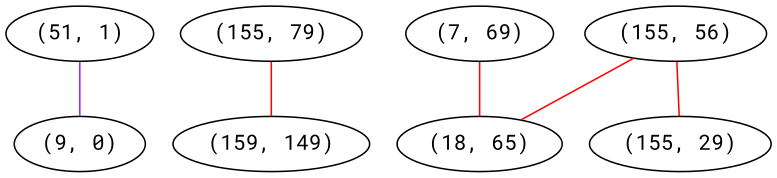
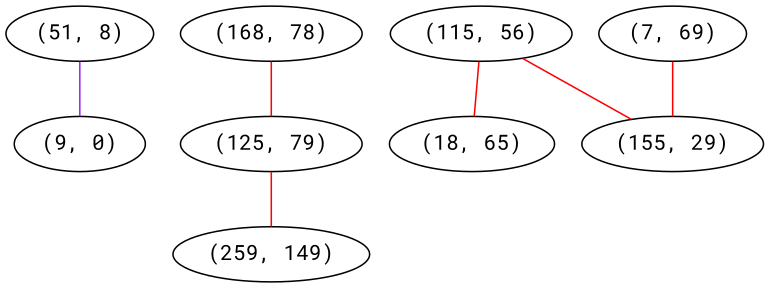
(80, 34) -> (80, 34)
none -> (271, 34)
(271, 34) -> (271, 144)
(676, 34) -> (481, 34)
(480, 89) -> (673, 89)
(271, 144) -> (271, 254)
